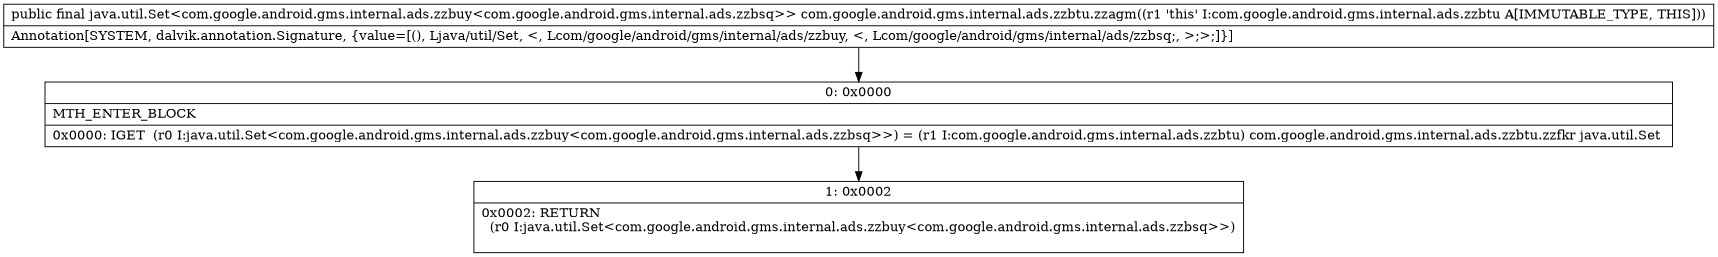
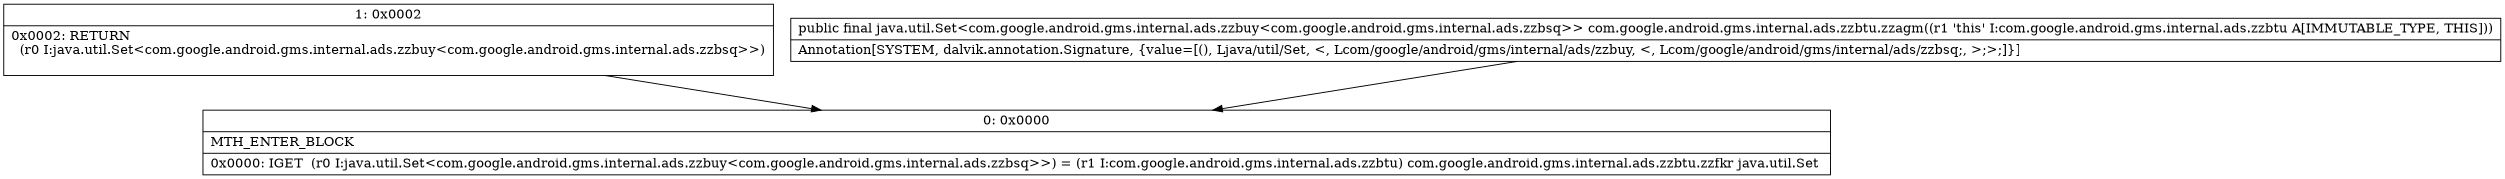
(859, 159) -> (708, 92)
